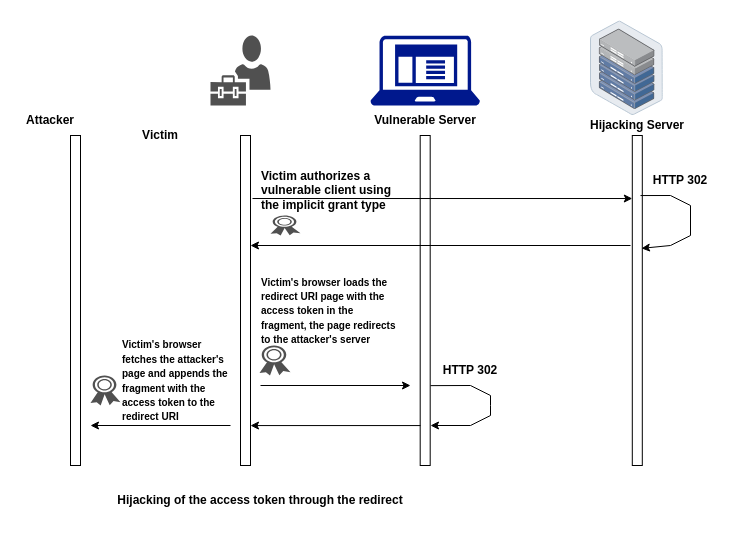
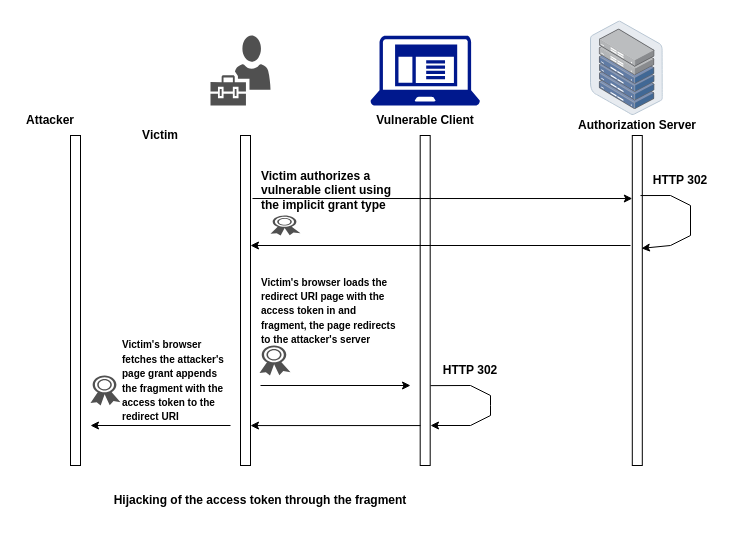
(426, 121) -> (426, 121)
(638, 126) -> (638, 126)
(331, 311) -> (331, 311)
(177, 381) -> (177, 381)
(261, 501) -> (261, 501)
